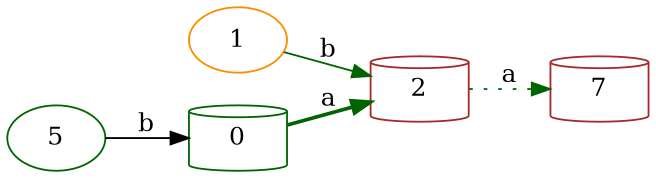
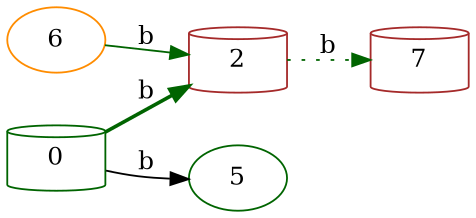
(238, 40) -> (56, 40)
(510, 75) -> (329, 46)
(329, 99) -> (147, 92)
(138, 138) -> (138, 176)
